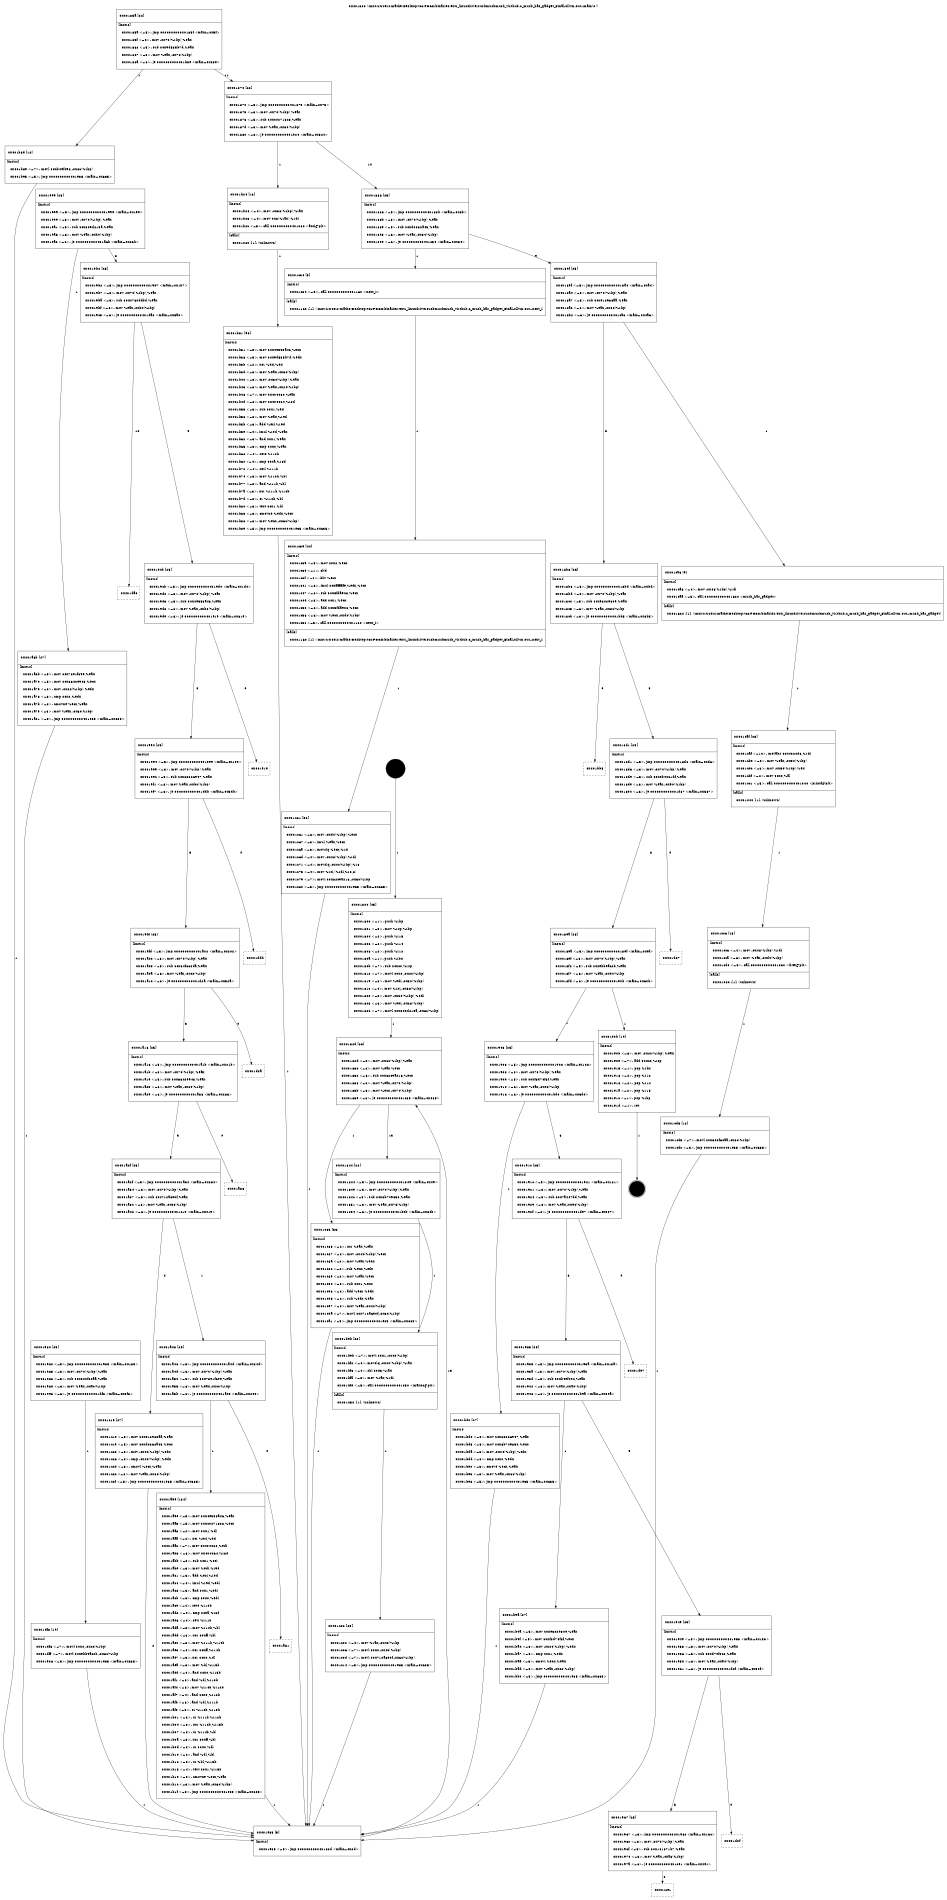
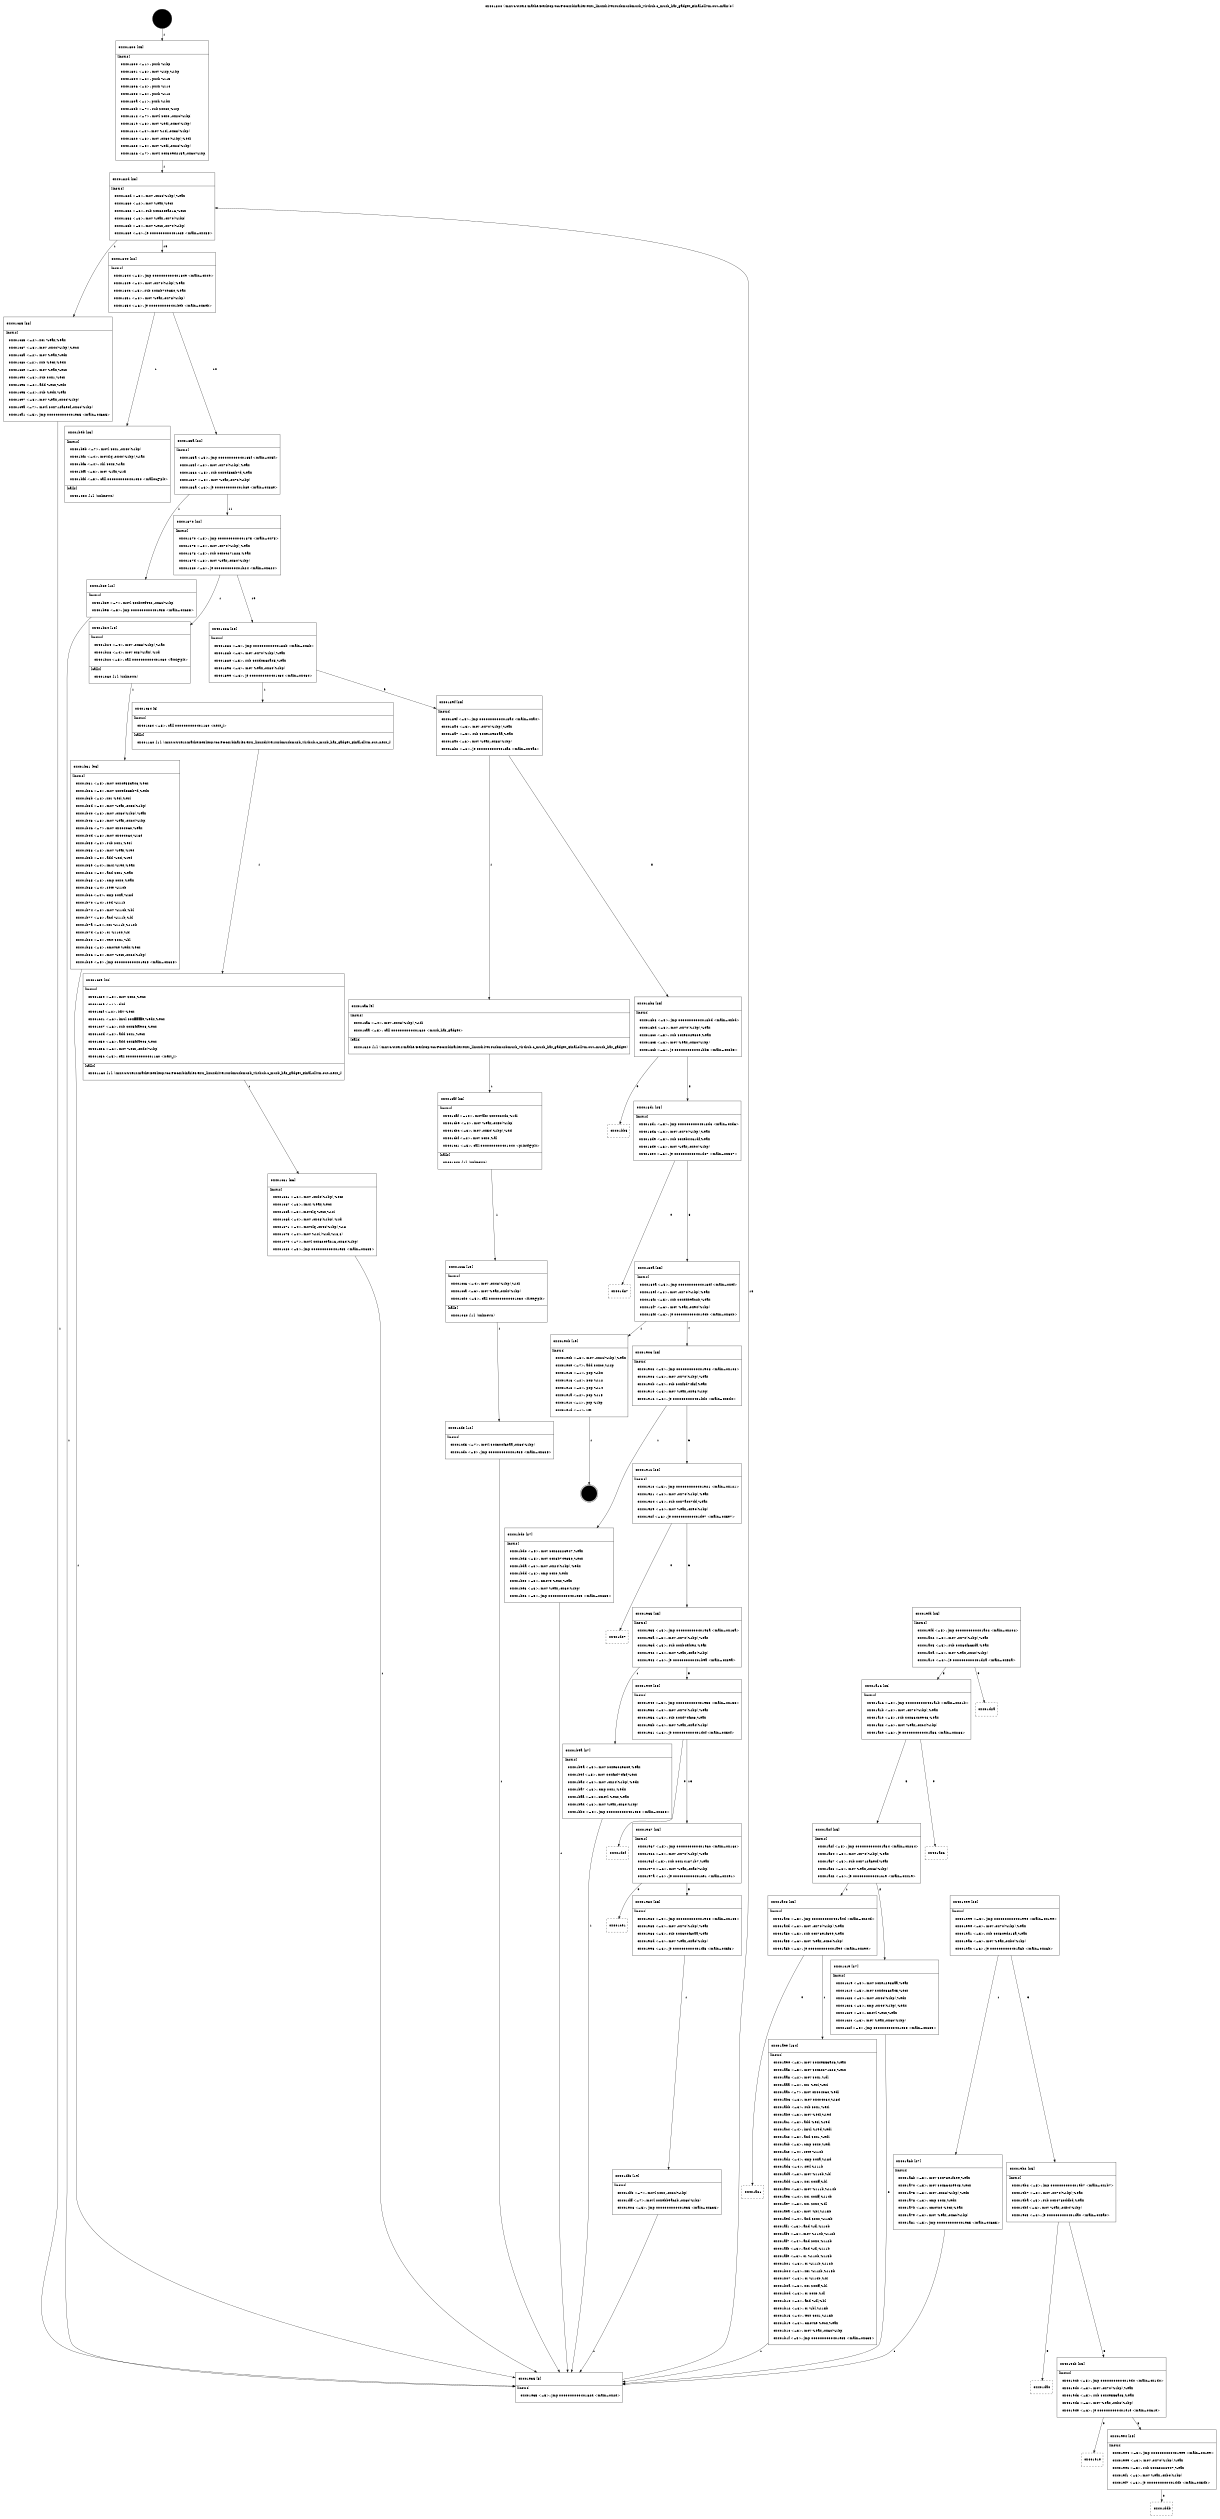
none -> (194, 372)
(137, 431) -> (1047, 2351)
(187, 862) -> none
(380, 1646) -> none
(675, 1805) -> (690, 1781)
none -> (687, 1888)
